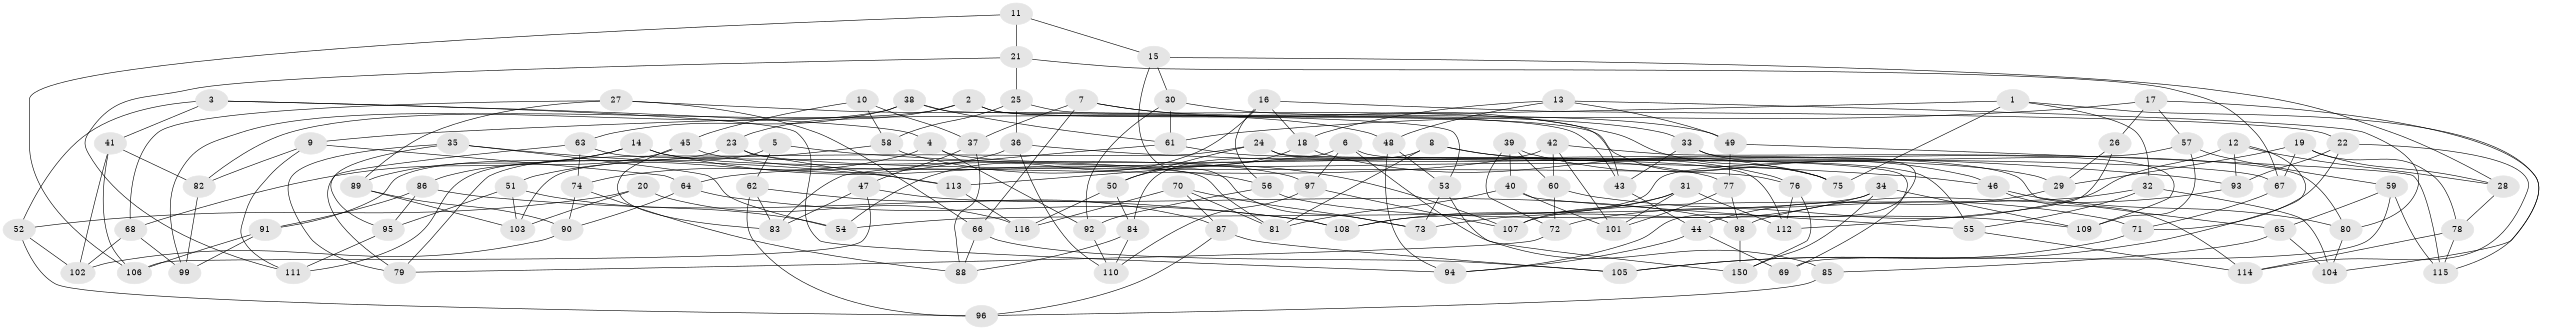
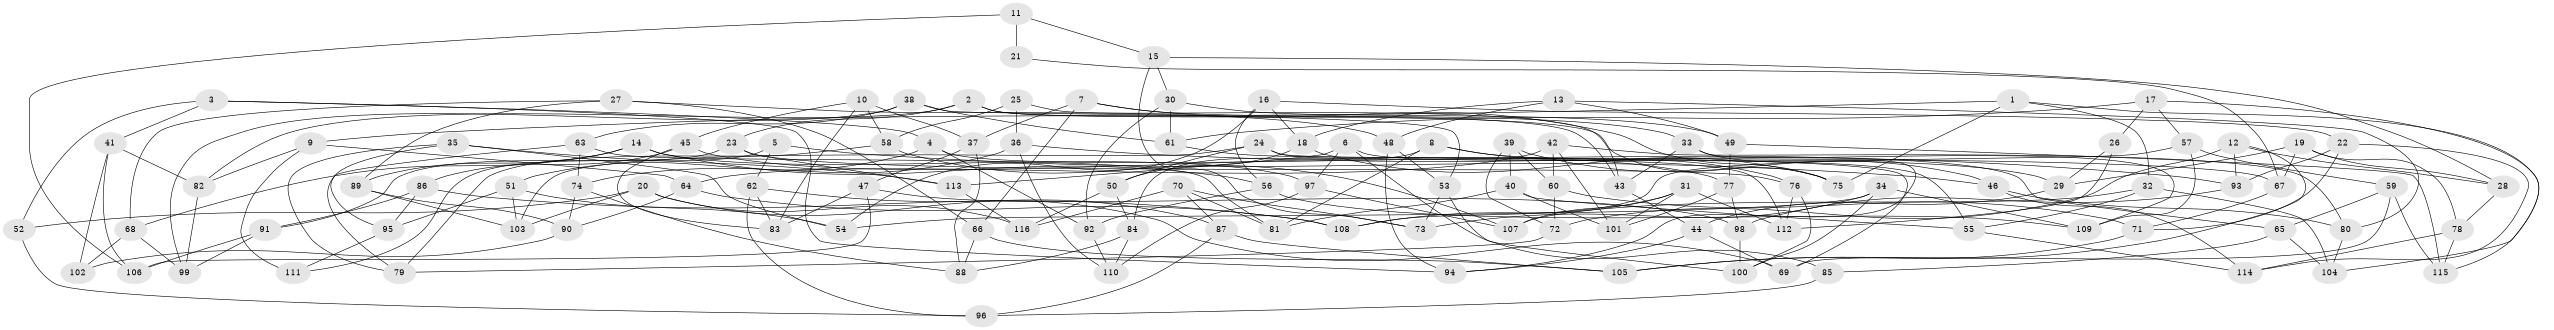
(413, 74) -> none
(1016, 79) -> none
(961, 162) -> (806, 177)
none -> (1184, 234)
(49, 251) -> none
(1740, 273) -> (1740, 273)
